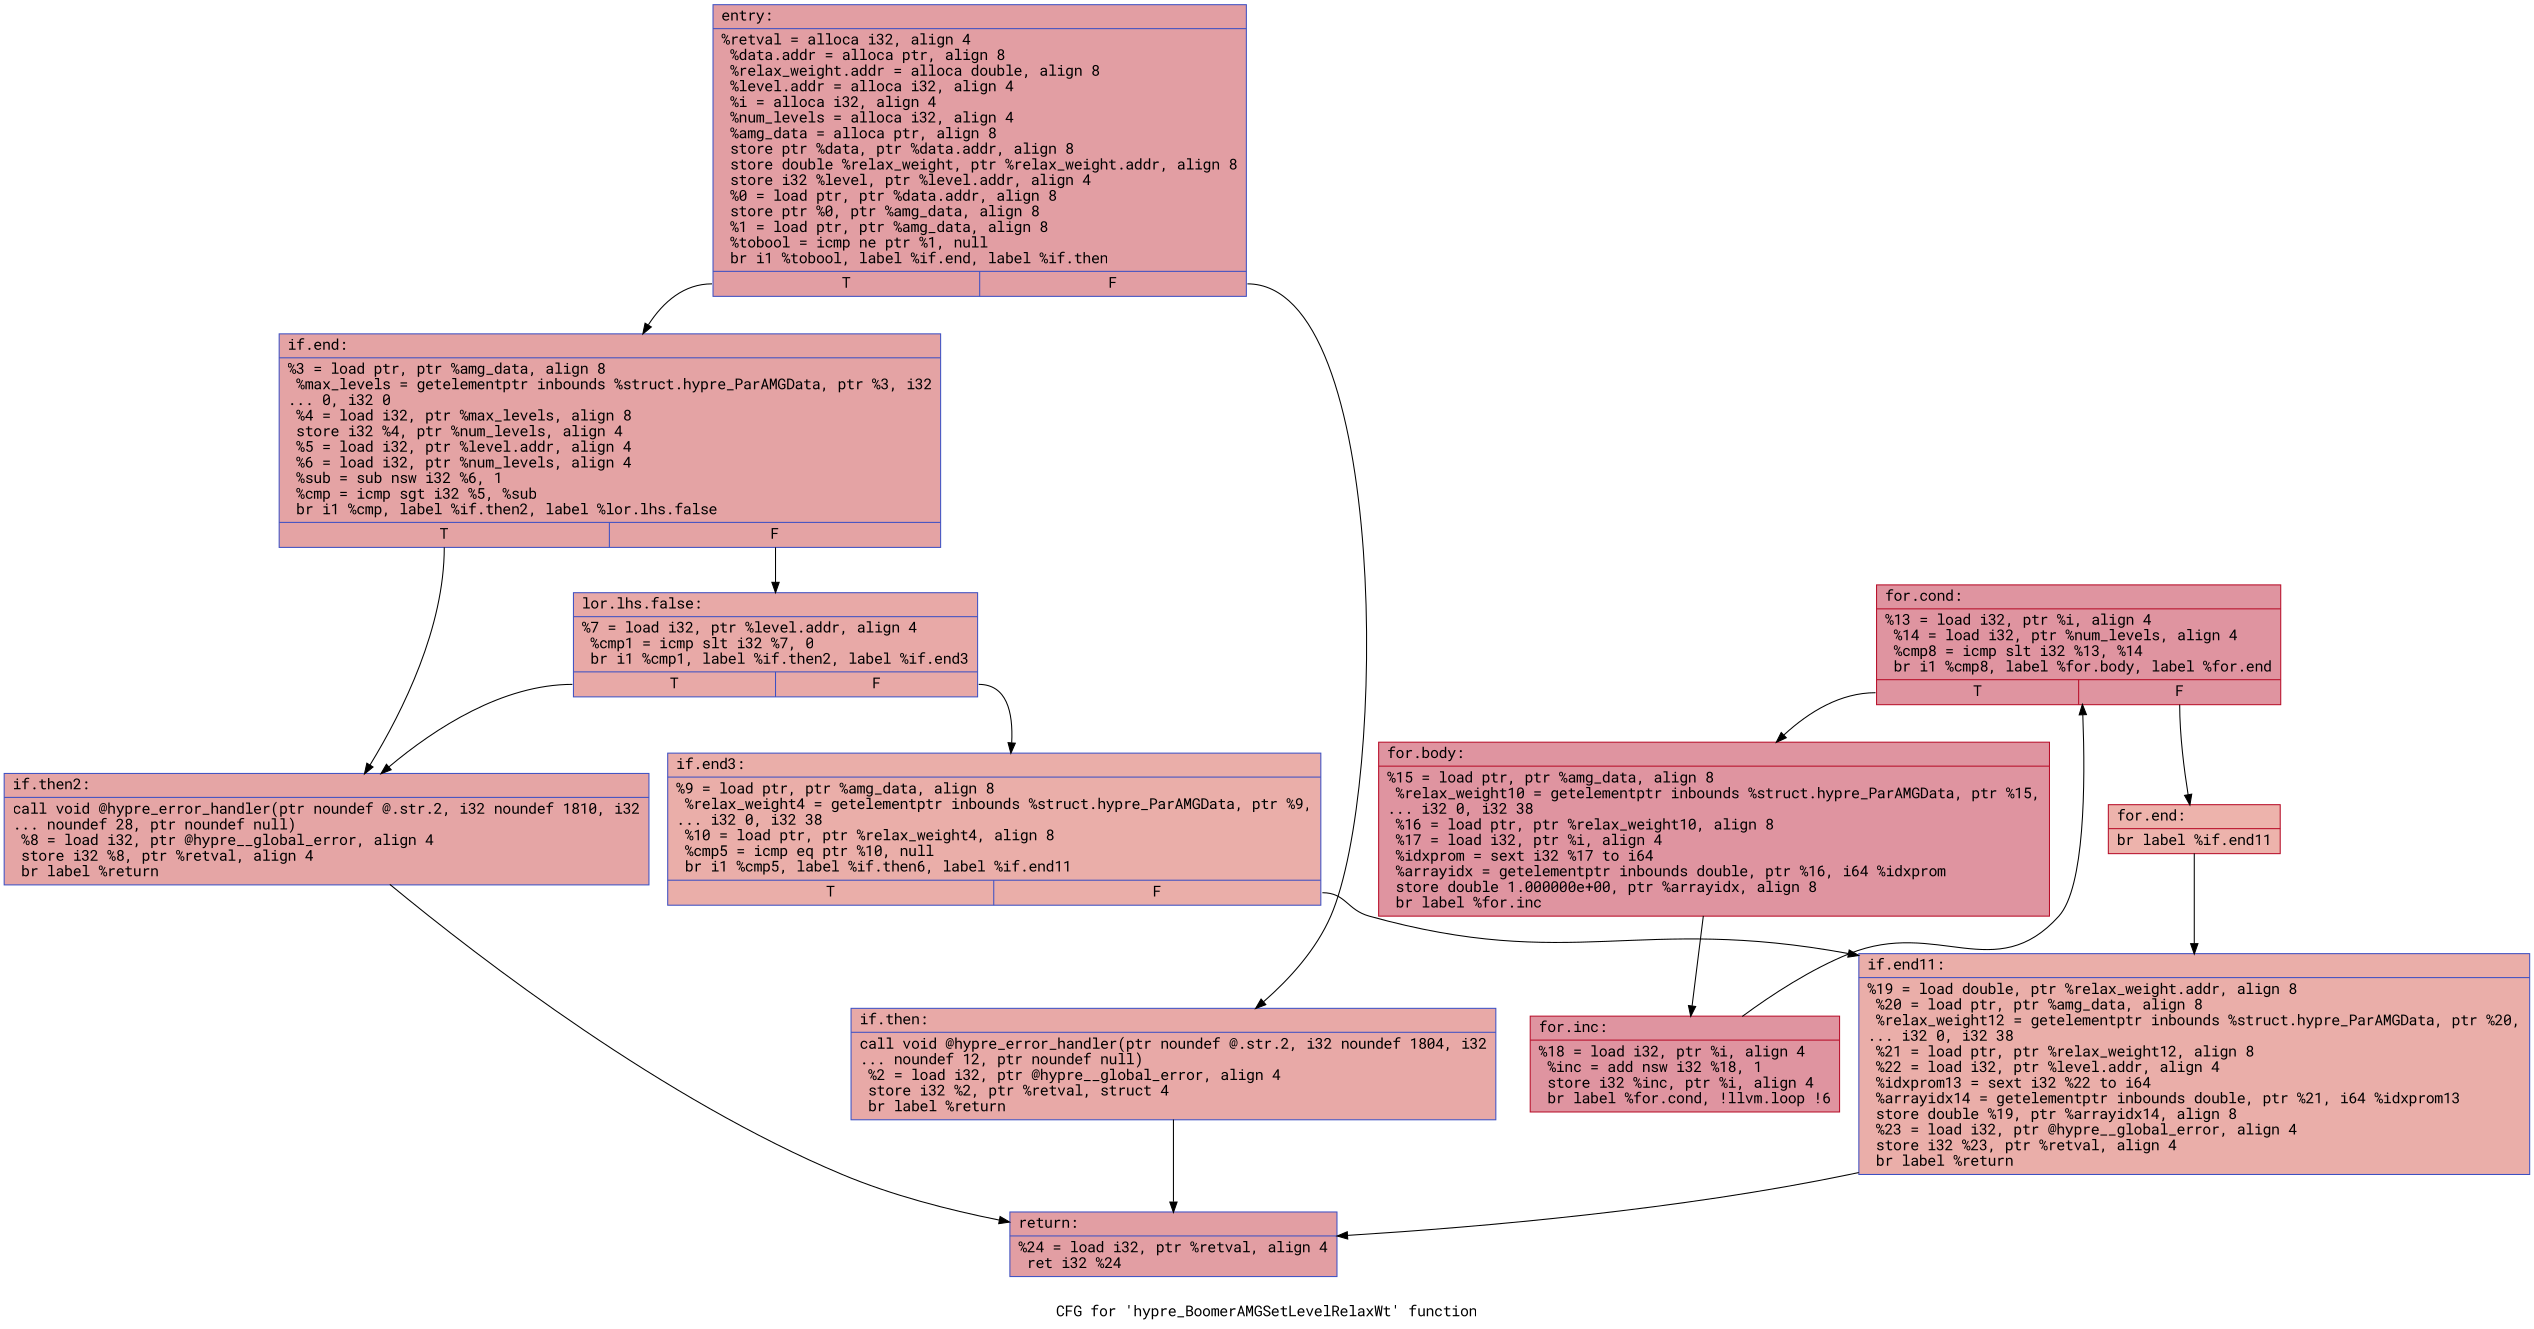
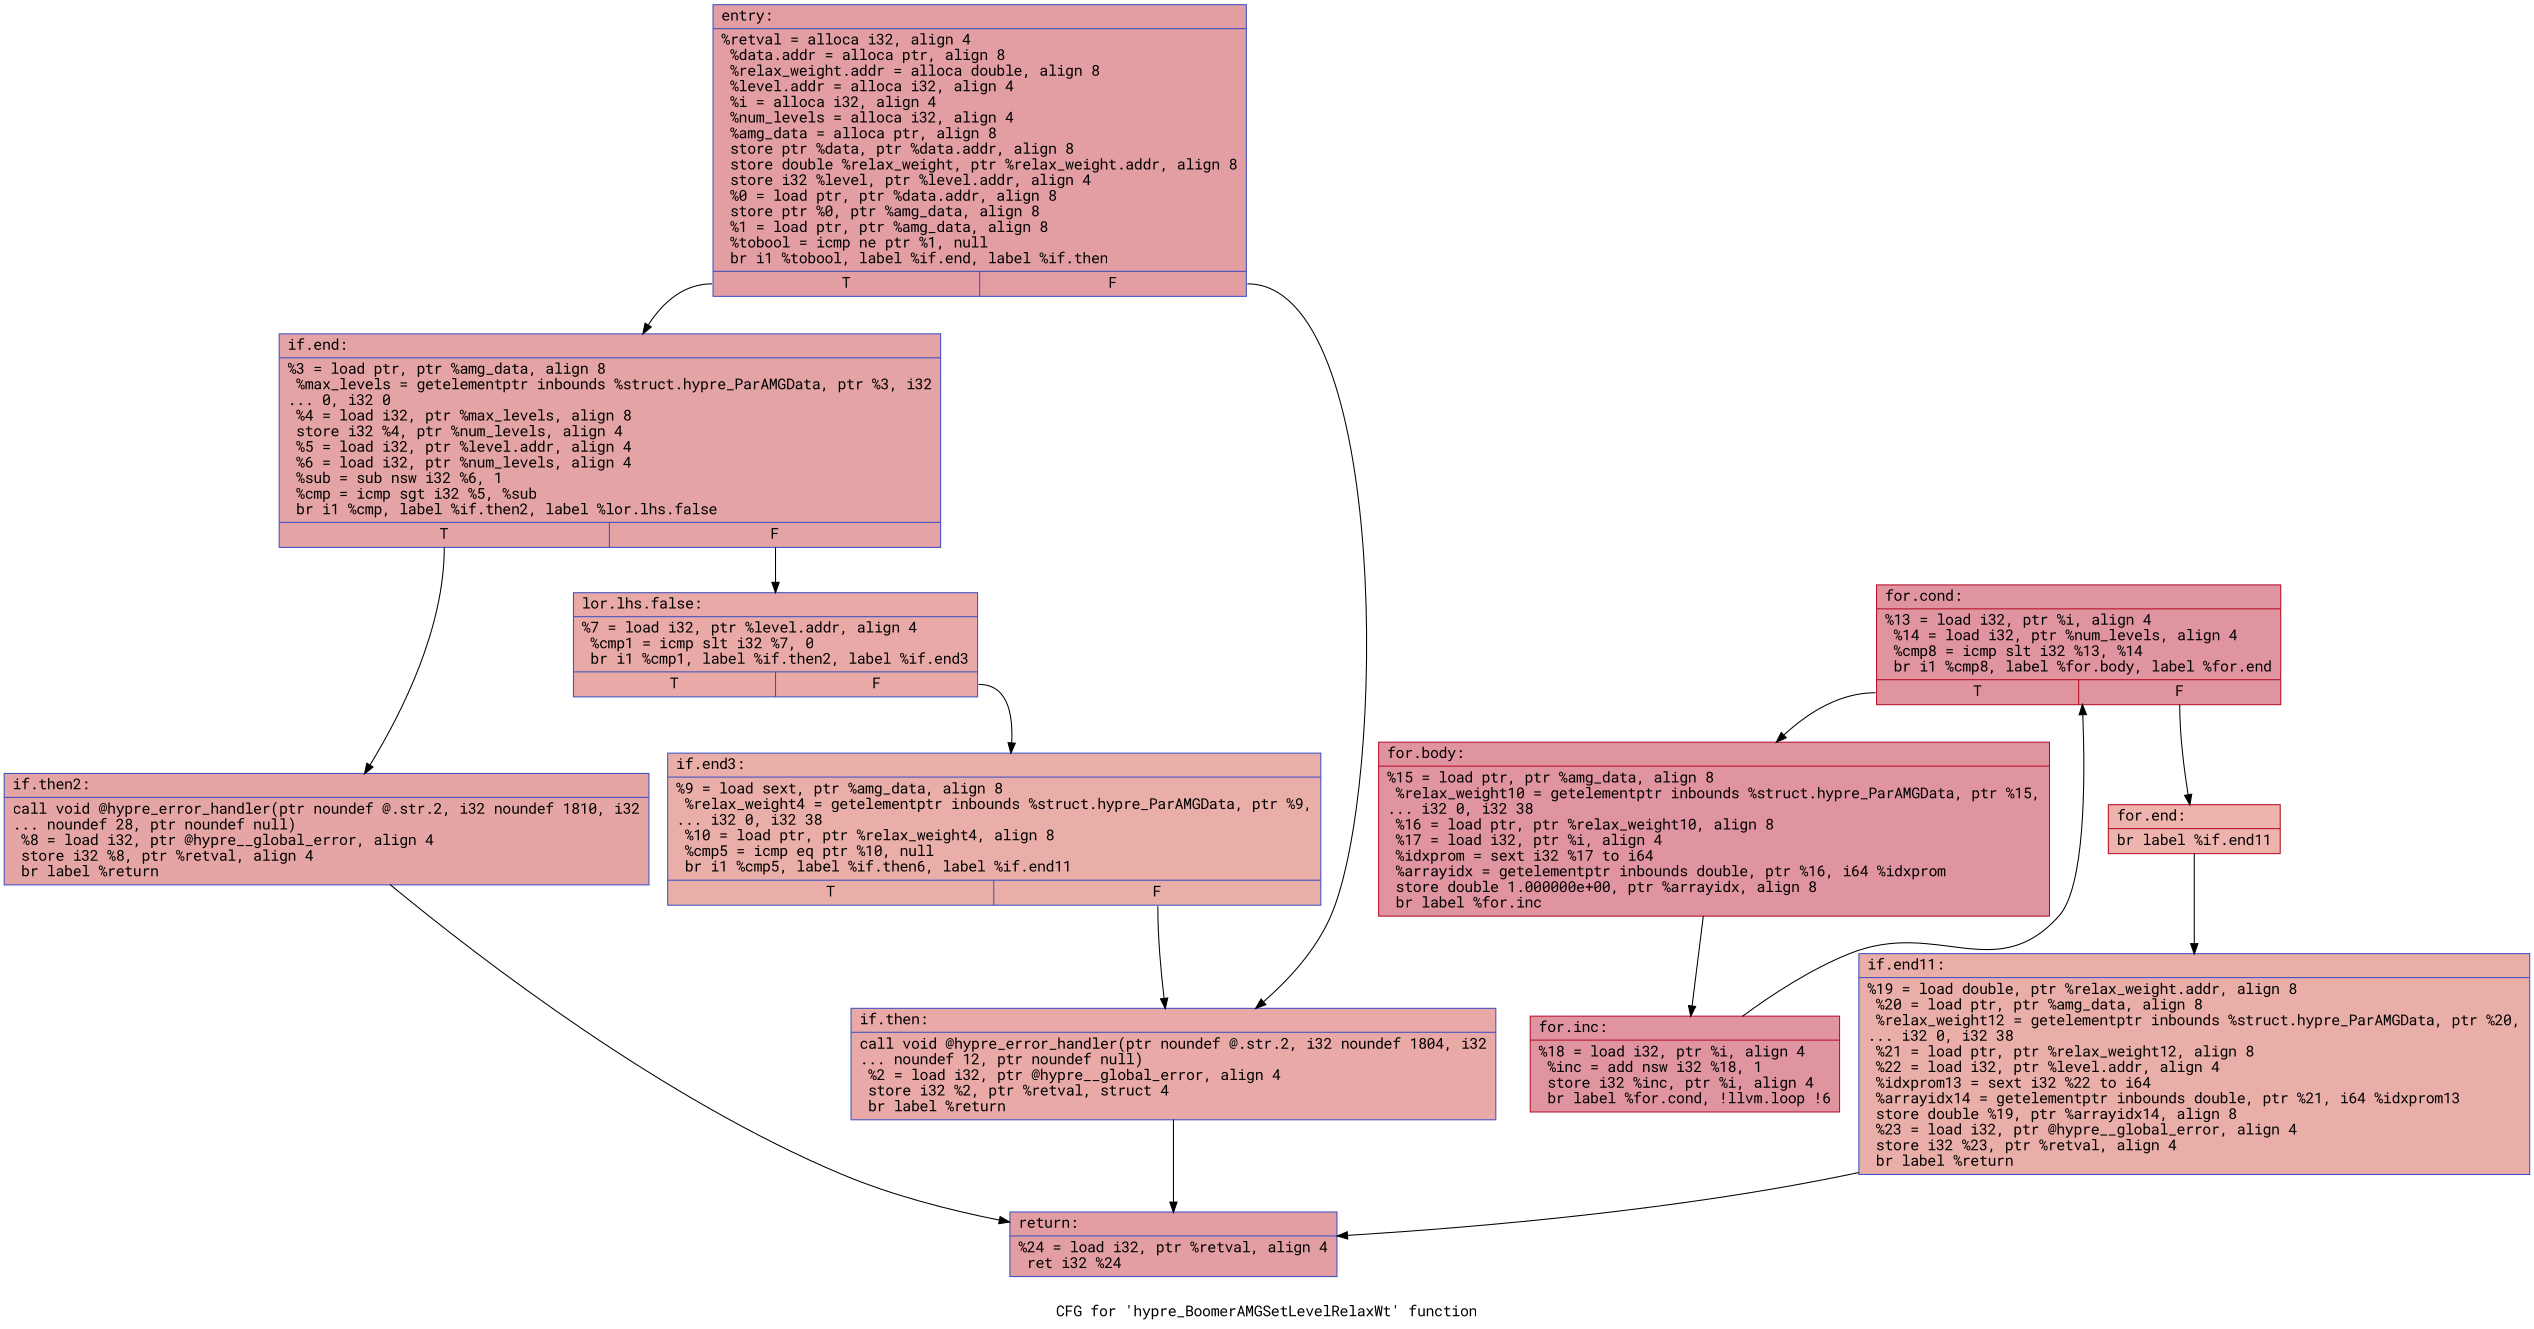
(474, 710) -> none
(835, 789) -> (840, 789)
(1581, 942) -> (1160, 952)
